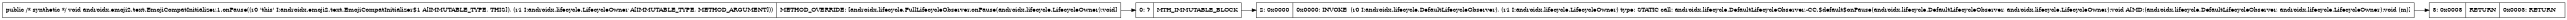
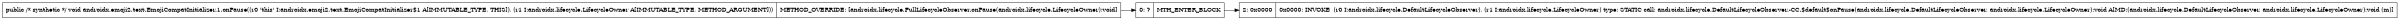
(1197, 10) -> (1189, 10)
(2497, 10) -> none
